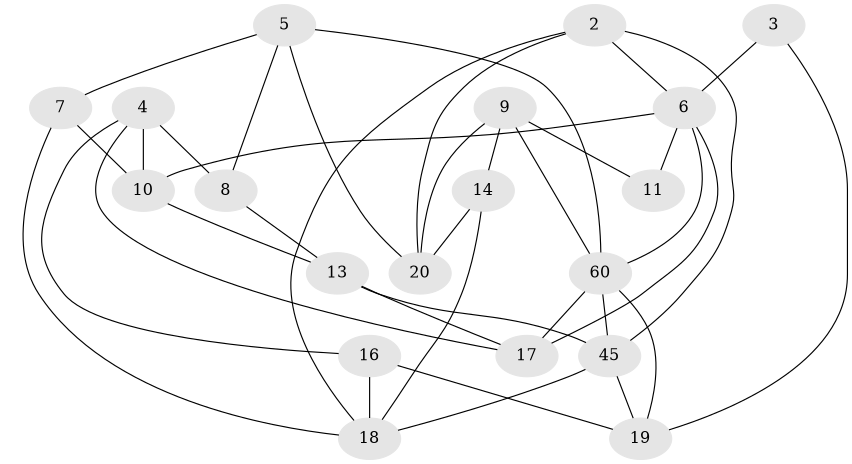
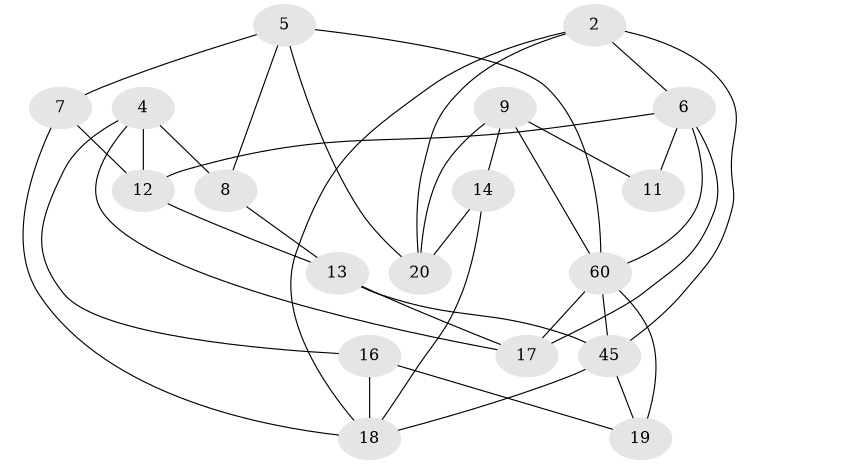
(774, 25) -> none
(143, 191) -> (143, 191)
